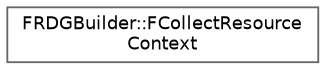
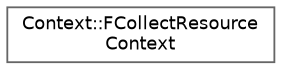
(163, 35) -> (141, 35)
